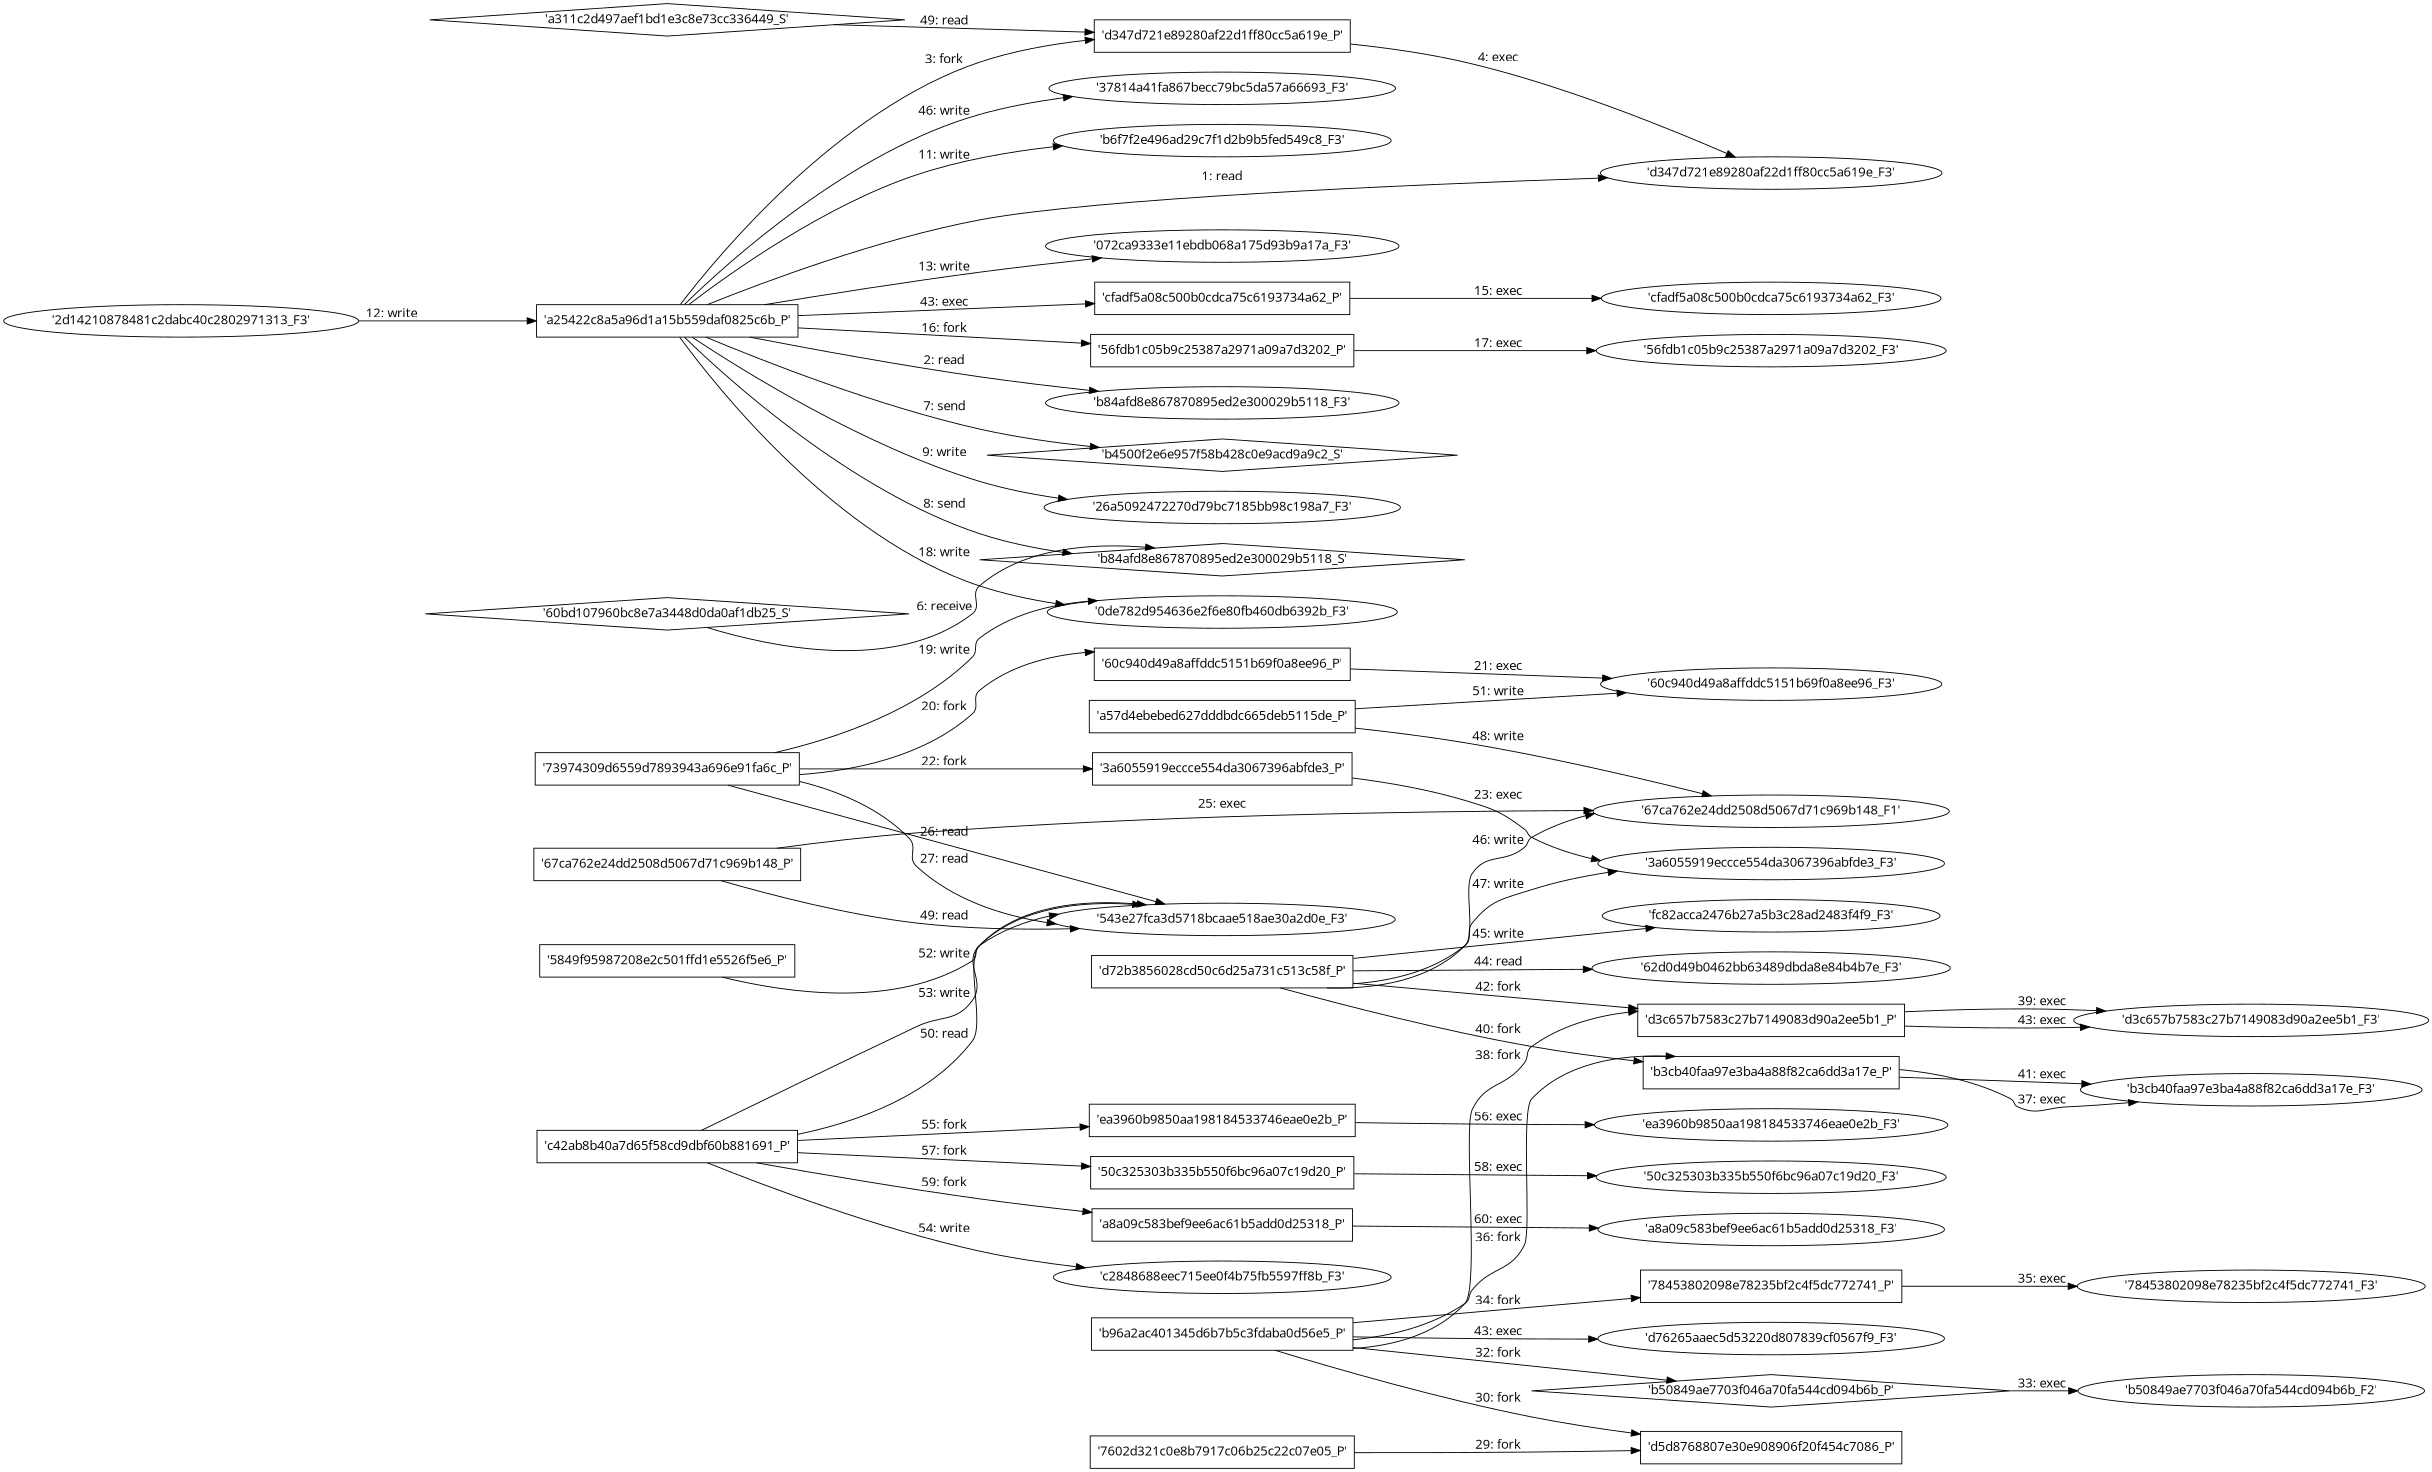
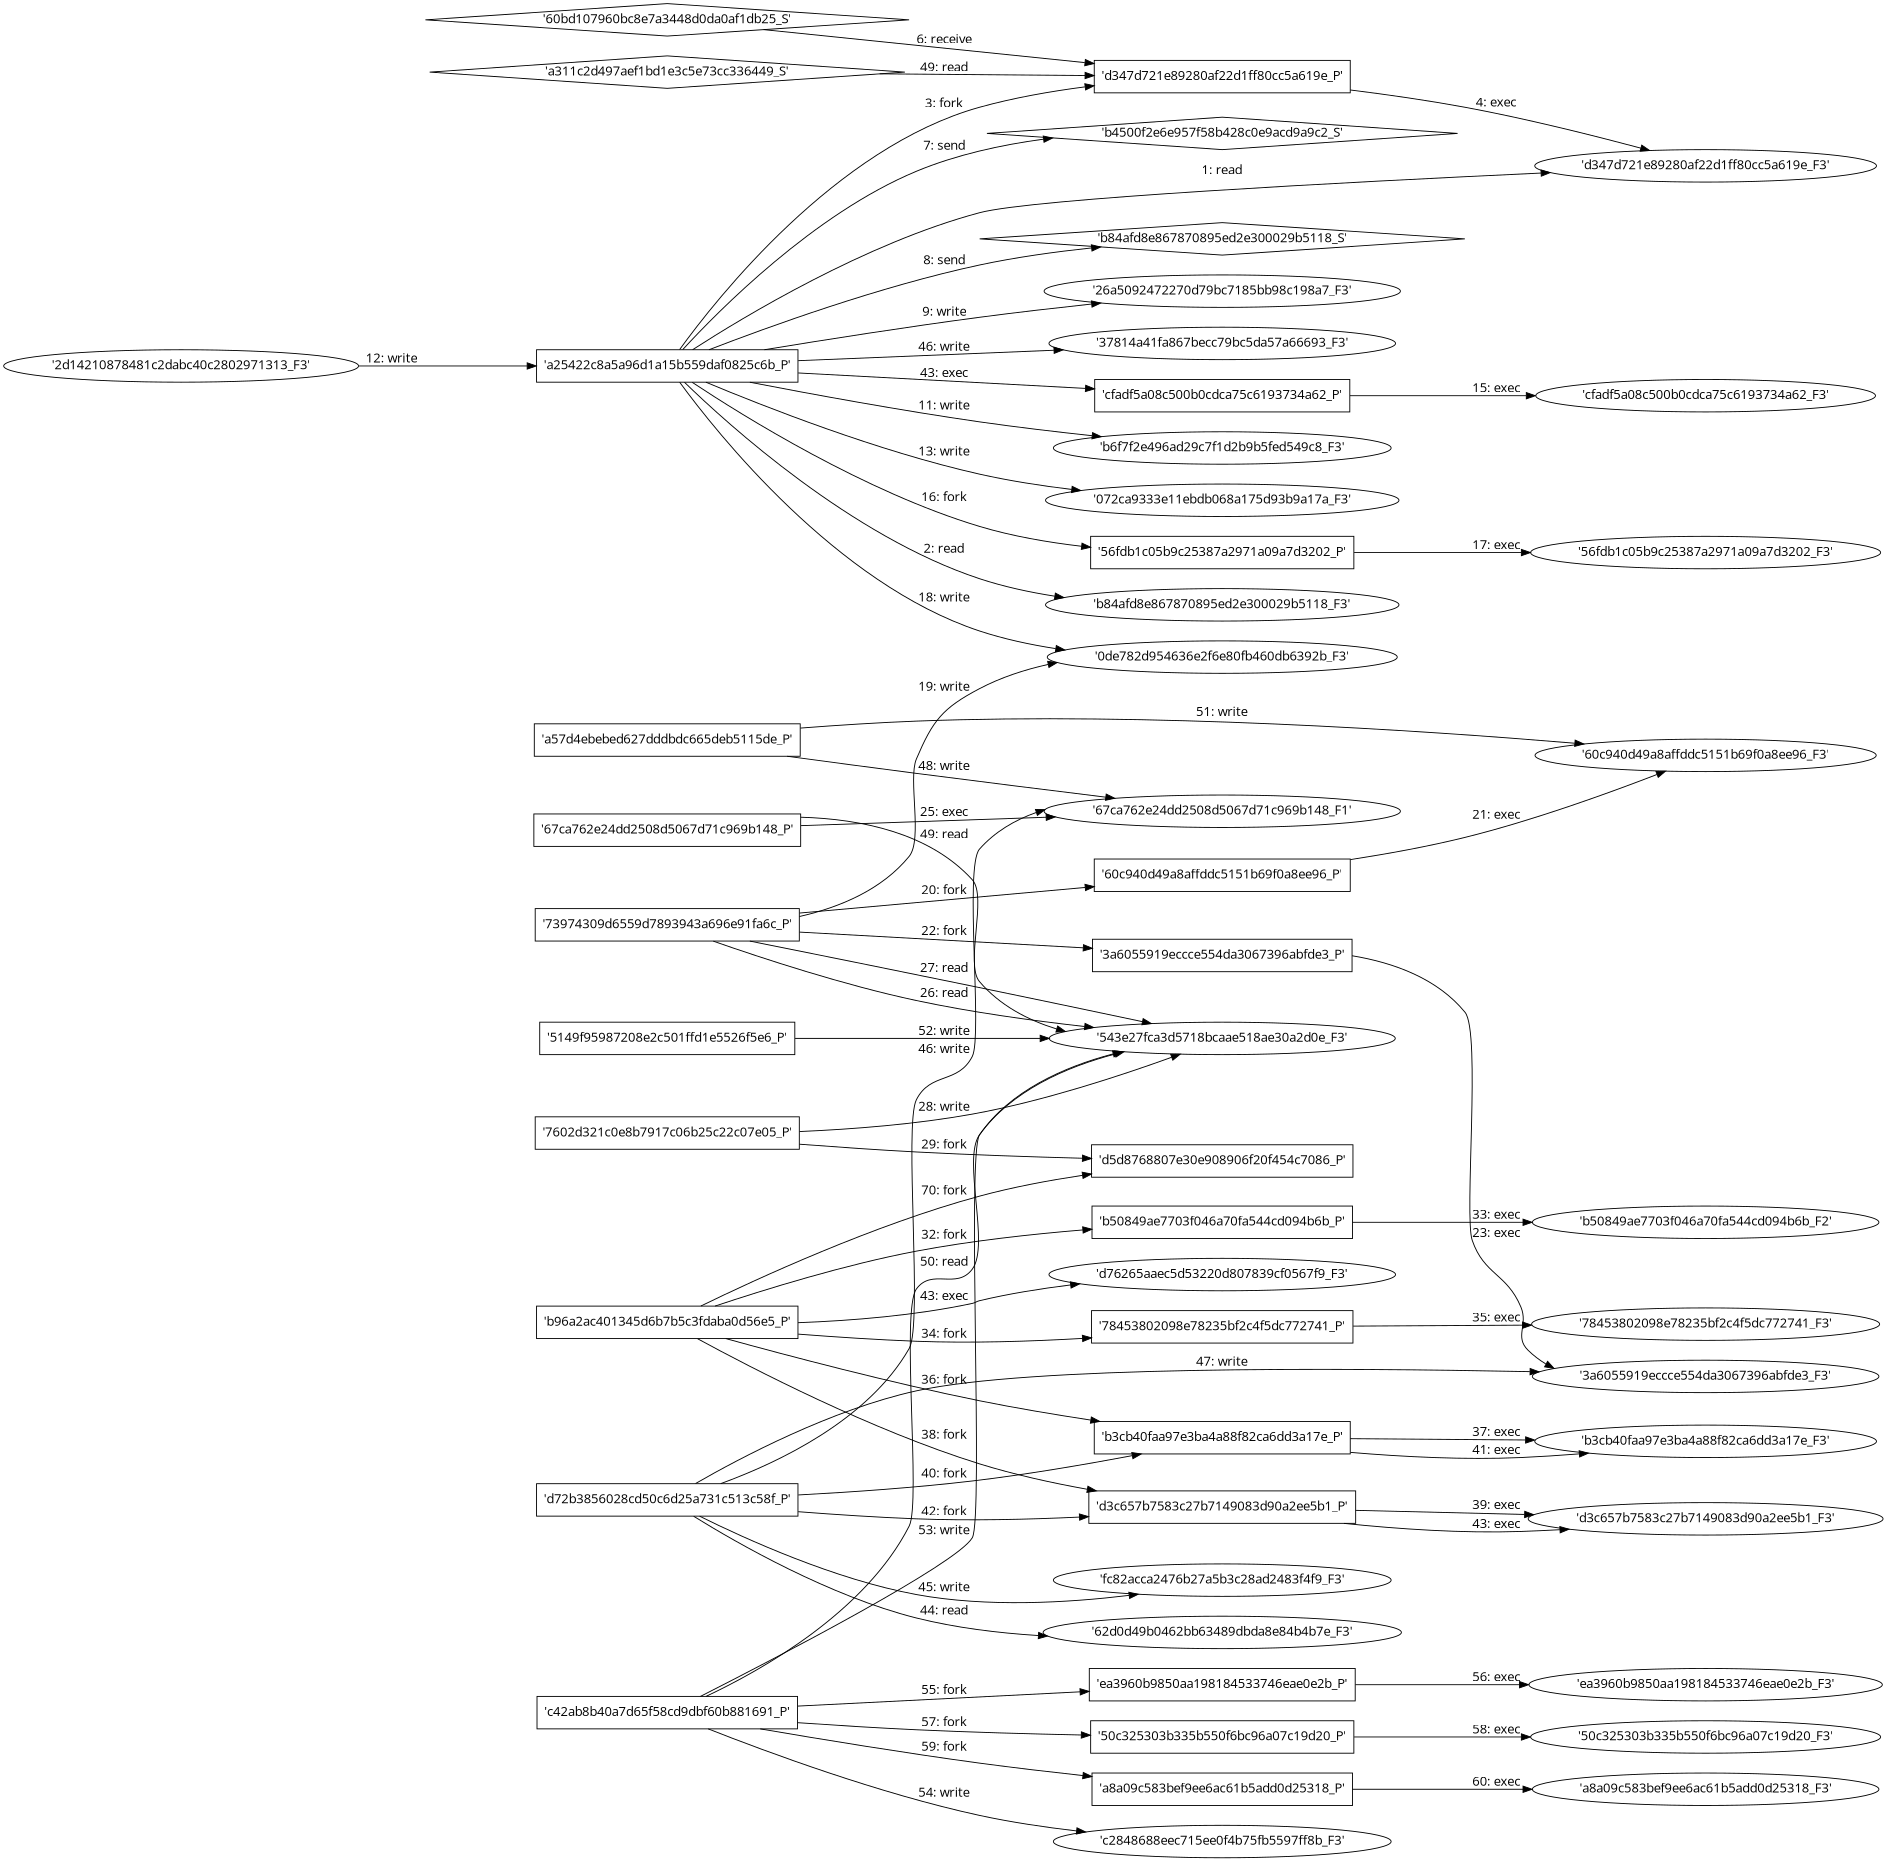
(667, 20) -> (667, 72)
(942, 632) -> (924, 46)
(667, 961) -> (667, 1038)
none -> (989, 1111)
(1771, 1391) -> (1222, 1222)
(1498, 1399) -> (944, 1191)
